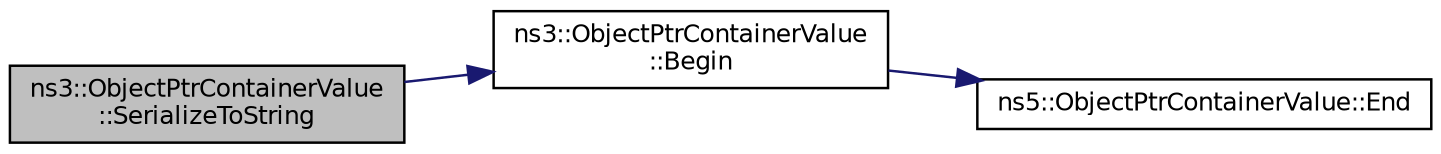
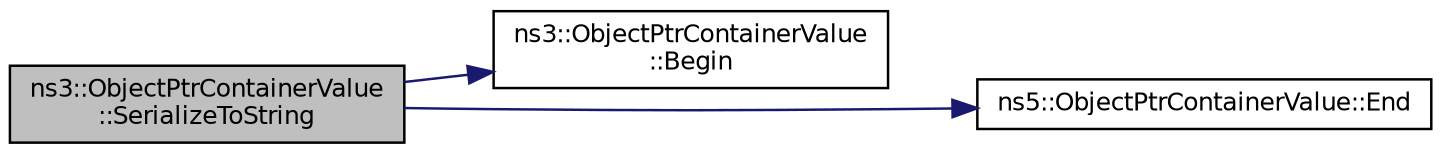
(923, 74) -> (678, 110)
